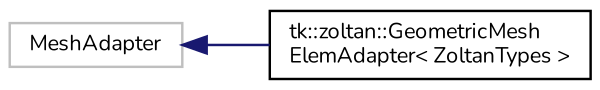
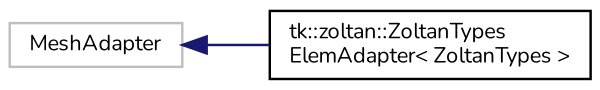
(430, 45) -> (430, 45)
